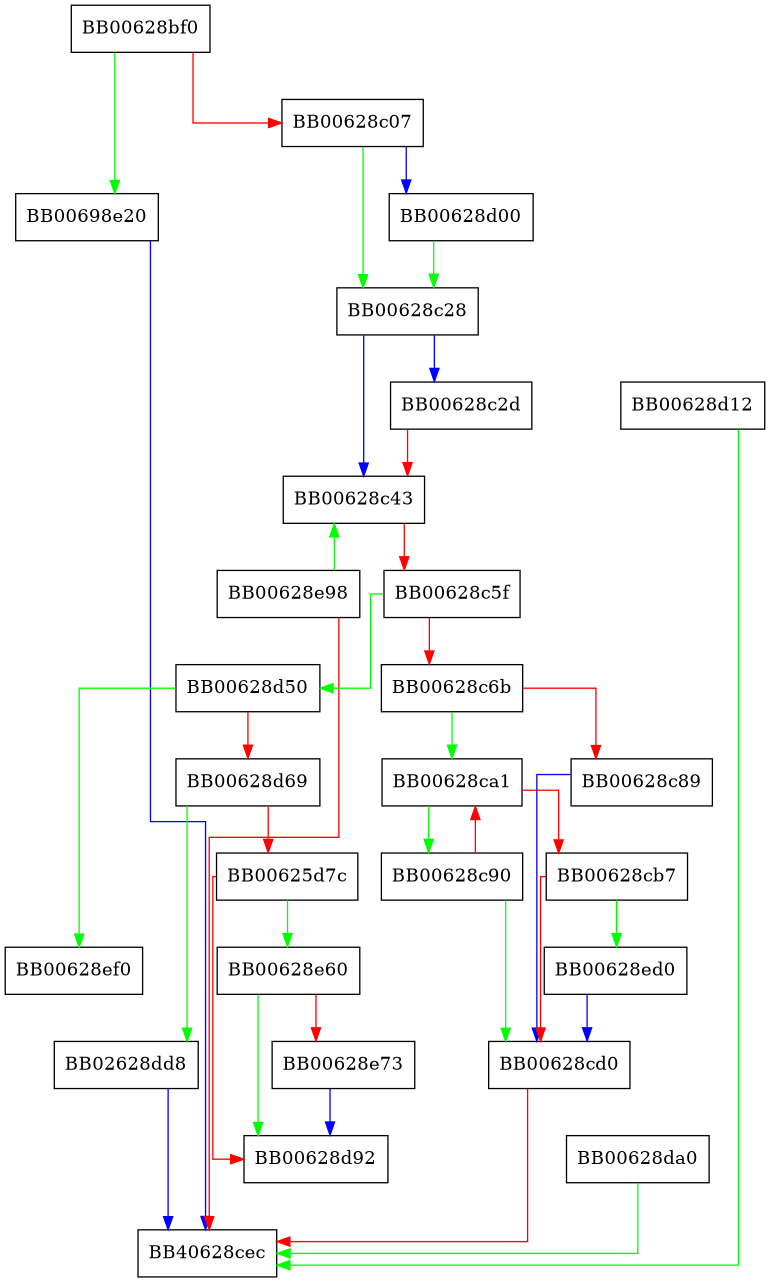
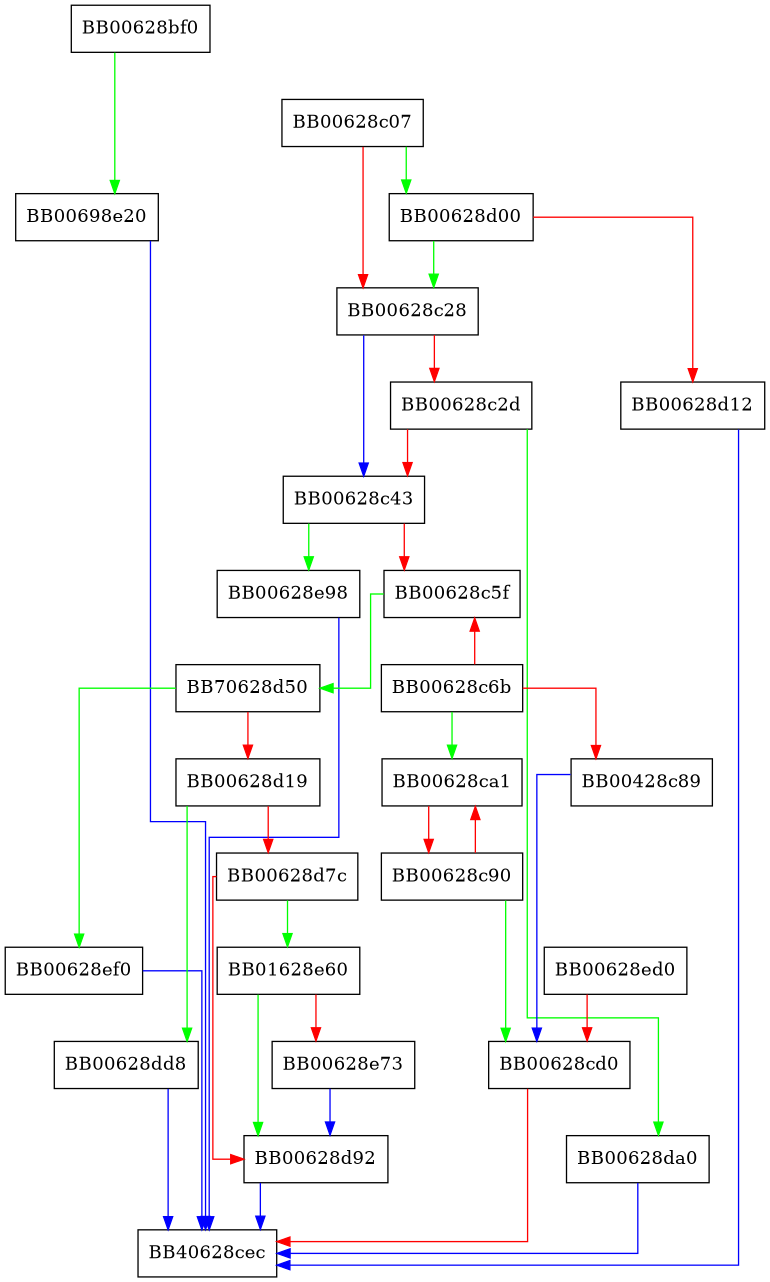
(196, 123) -> none
(406, 163) -> (406, 163)
(363, 211) -> (363, 211)
none -> (689, 217)
(434, 352) -> (434, 352)
(334, 554) -> (309, 540)
(429, 634) -> (475, 648)
(248, 688) -> (248, 688)
(248, 782) -> (248, 782)
(642, 782) -> (642, 782)
(429, 823) -> (429, 823)
(231, 837) -> (231, 837)
none -> (527, 841)
(287, 877) -> (287, 877)
(617, 877) -> none
(288, 971) -> (288, 971)
(587, 1011) -> (587, 1010)
none -> (202, 1064)
(126, 1065) -> (126, 1065)
(739, 1072) -> (739, 1072)
none -> (260, 1200)
(499, 1253) -> (499, 1253)
